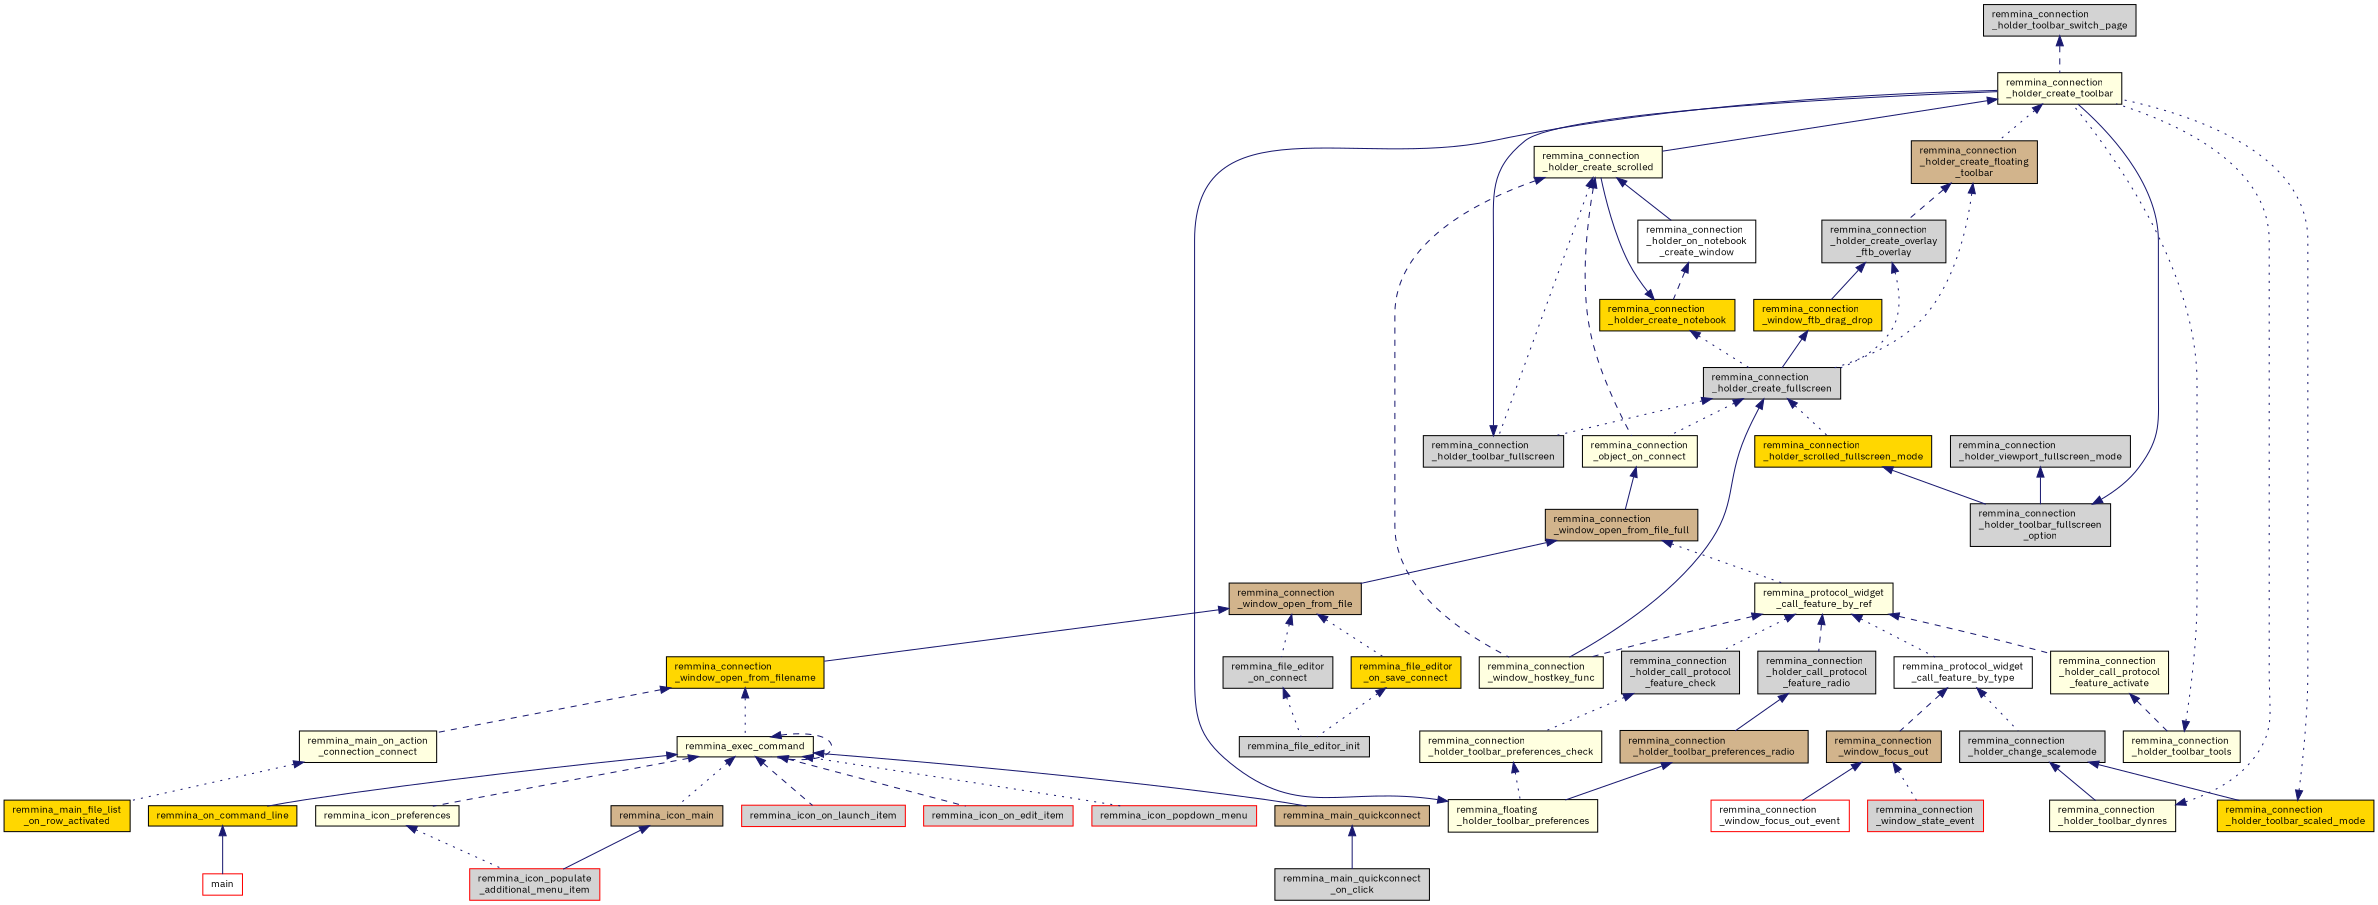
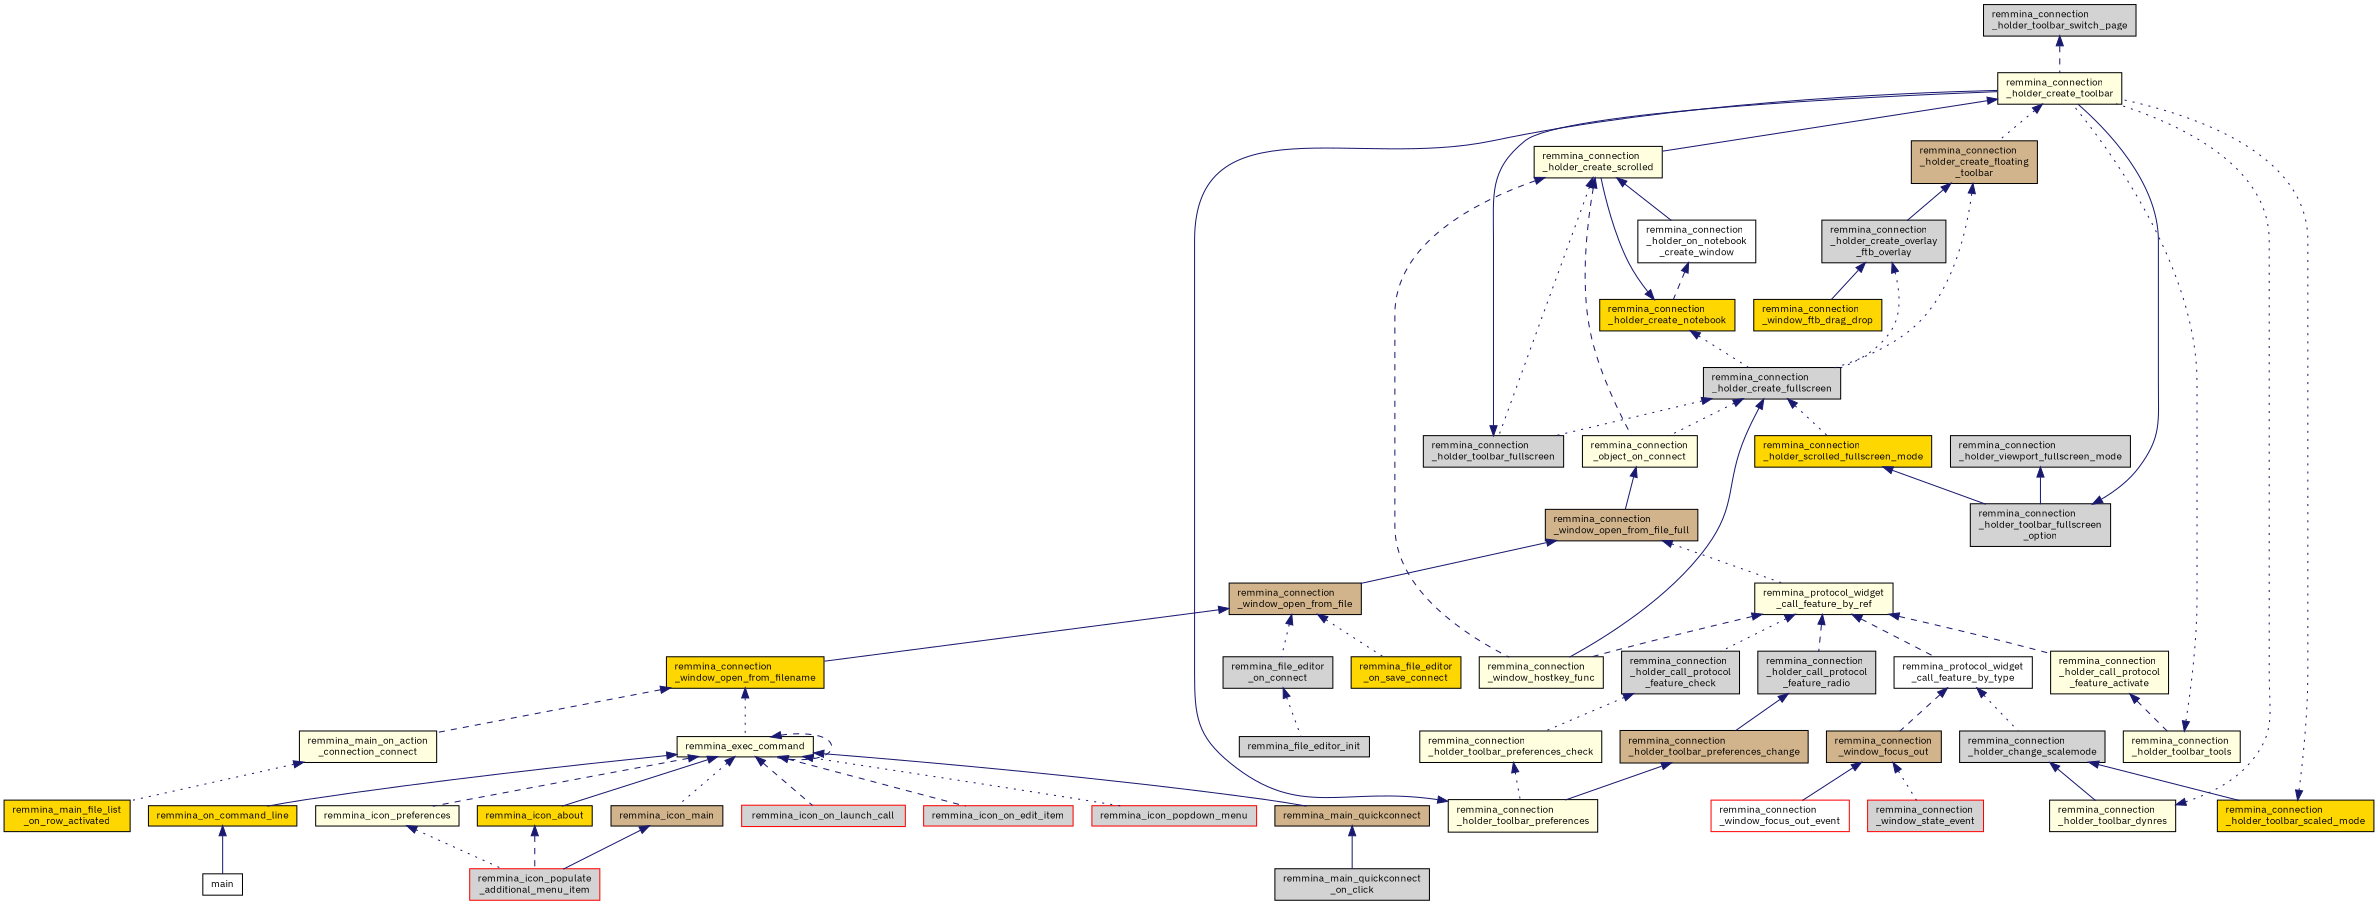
(1925, 205) -> (1925, 205)
(1792, 353) -> none
(1898, 638) -> (1898, 638)
(1347, 715) -> none
(1714, 747) -> (1714, 747)
none -> (535, 816)
(824, 816) -> (824, 816)
(1523, 816) -> (1523, 816)
(223, 884) -> (223, 884)
